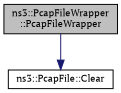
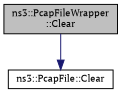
(61, 19) -> (61, 19)
